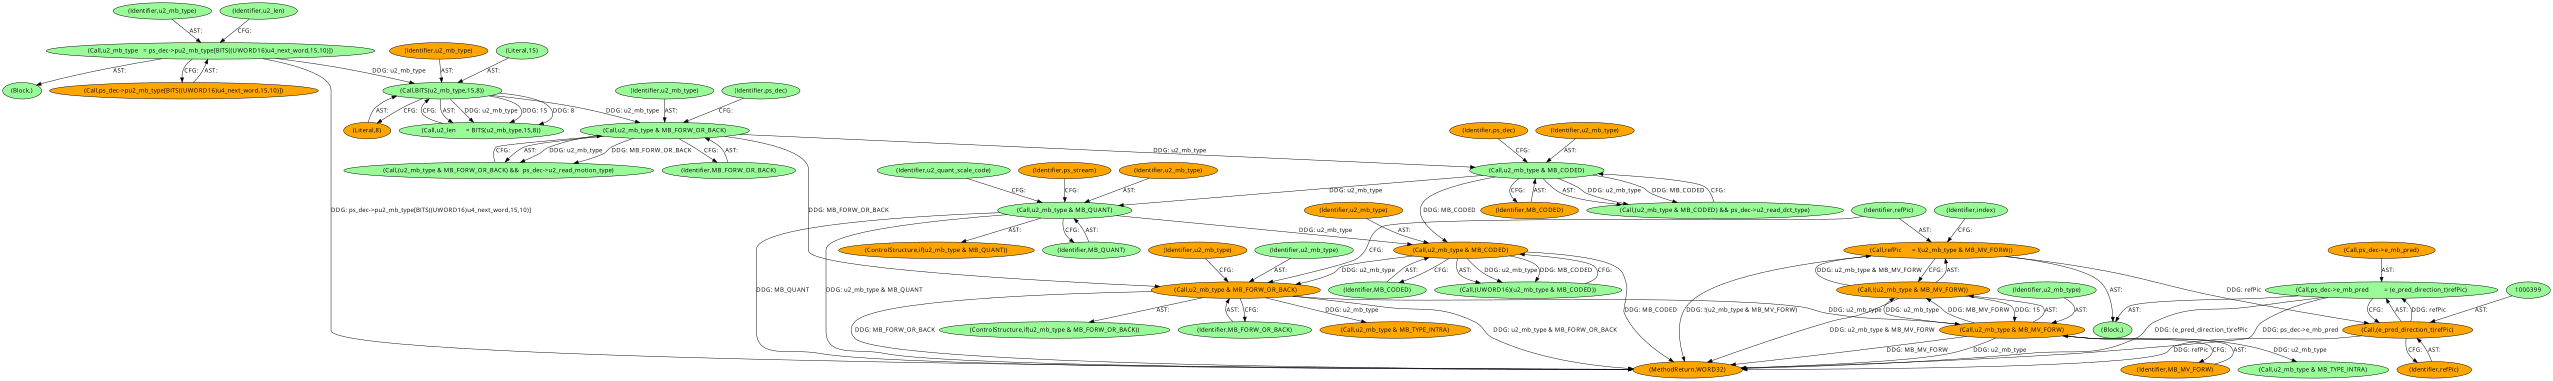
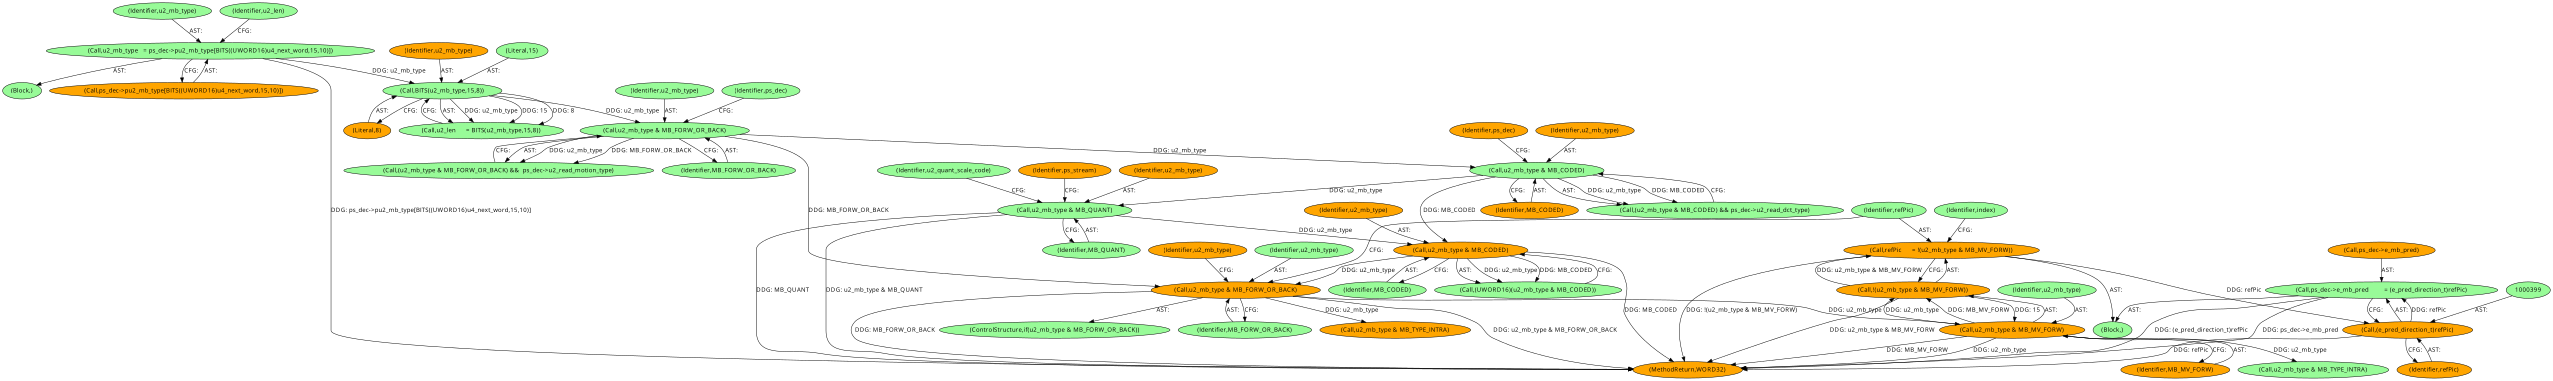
(936, 250) -> none
